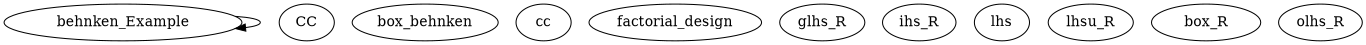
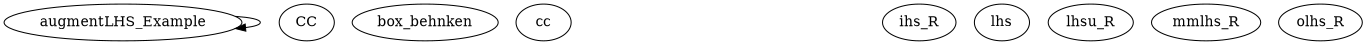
(123, 22) -> (123, 22)
(675, 22) -> none
(822, 22) -> none
(1206, 22) -> (1206, 22)
